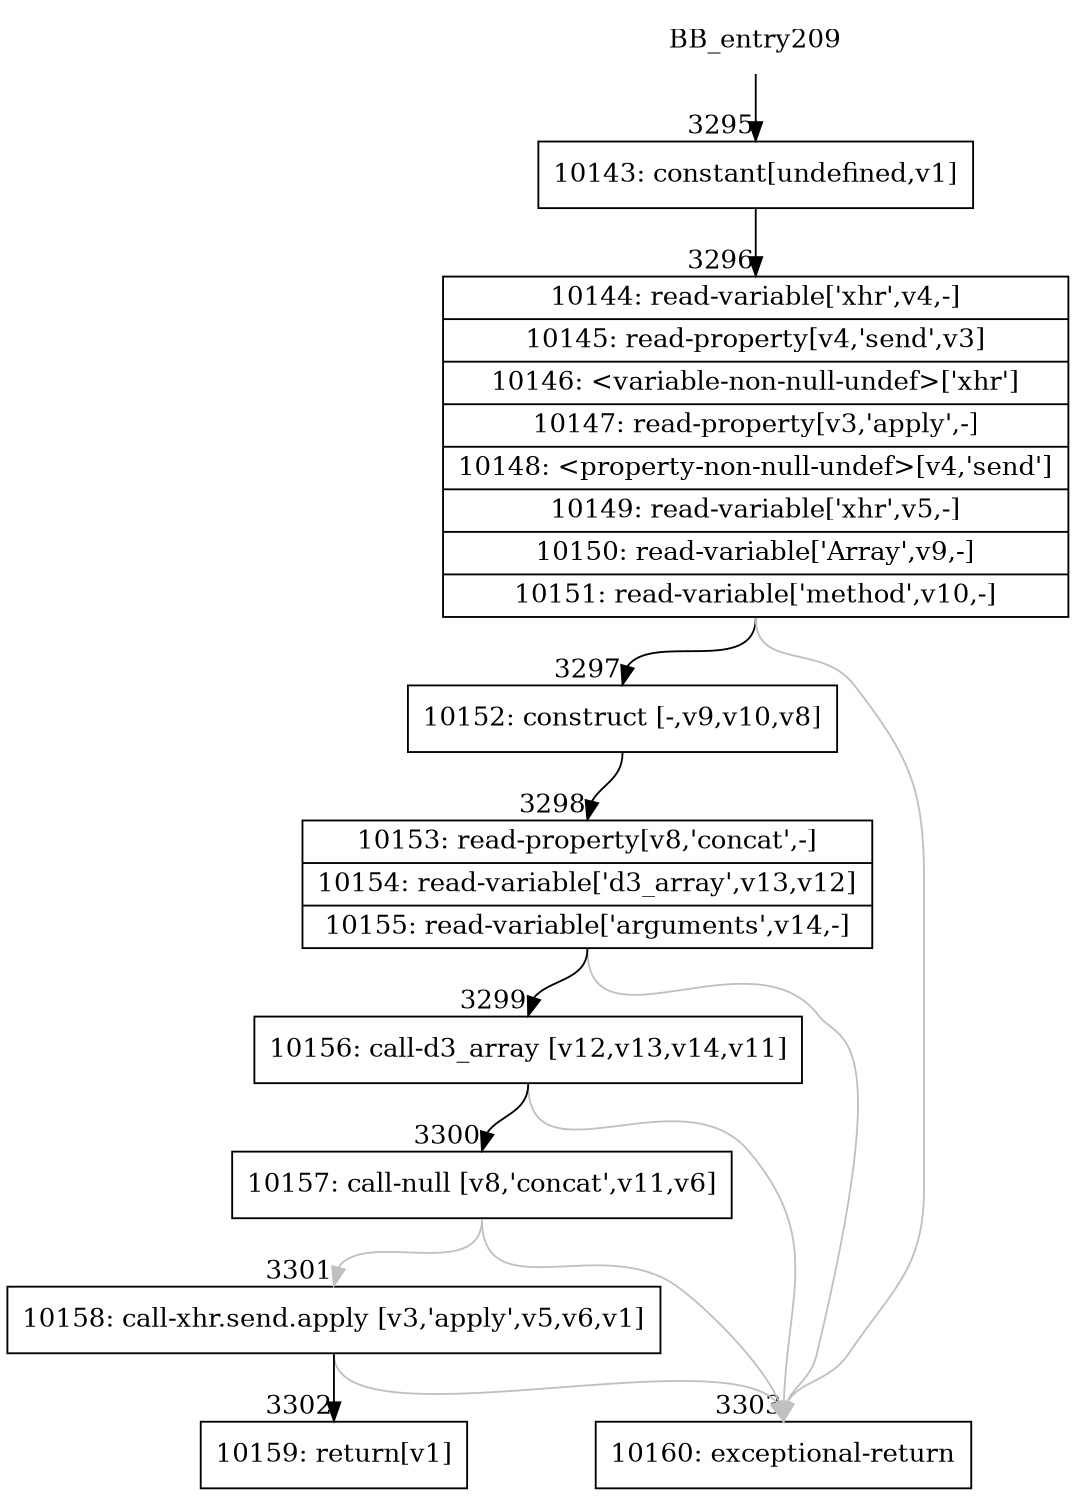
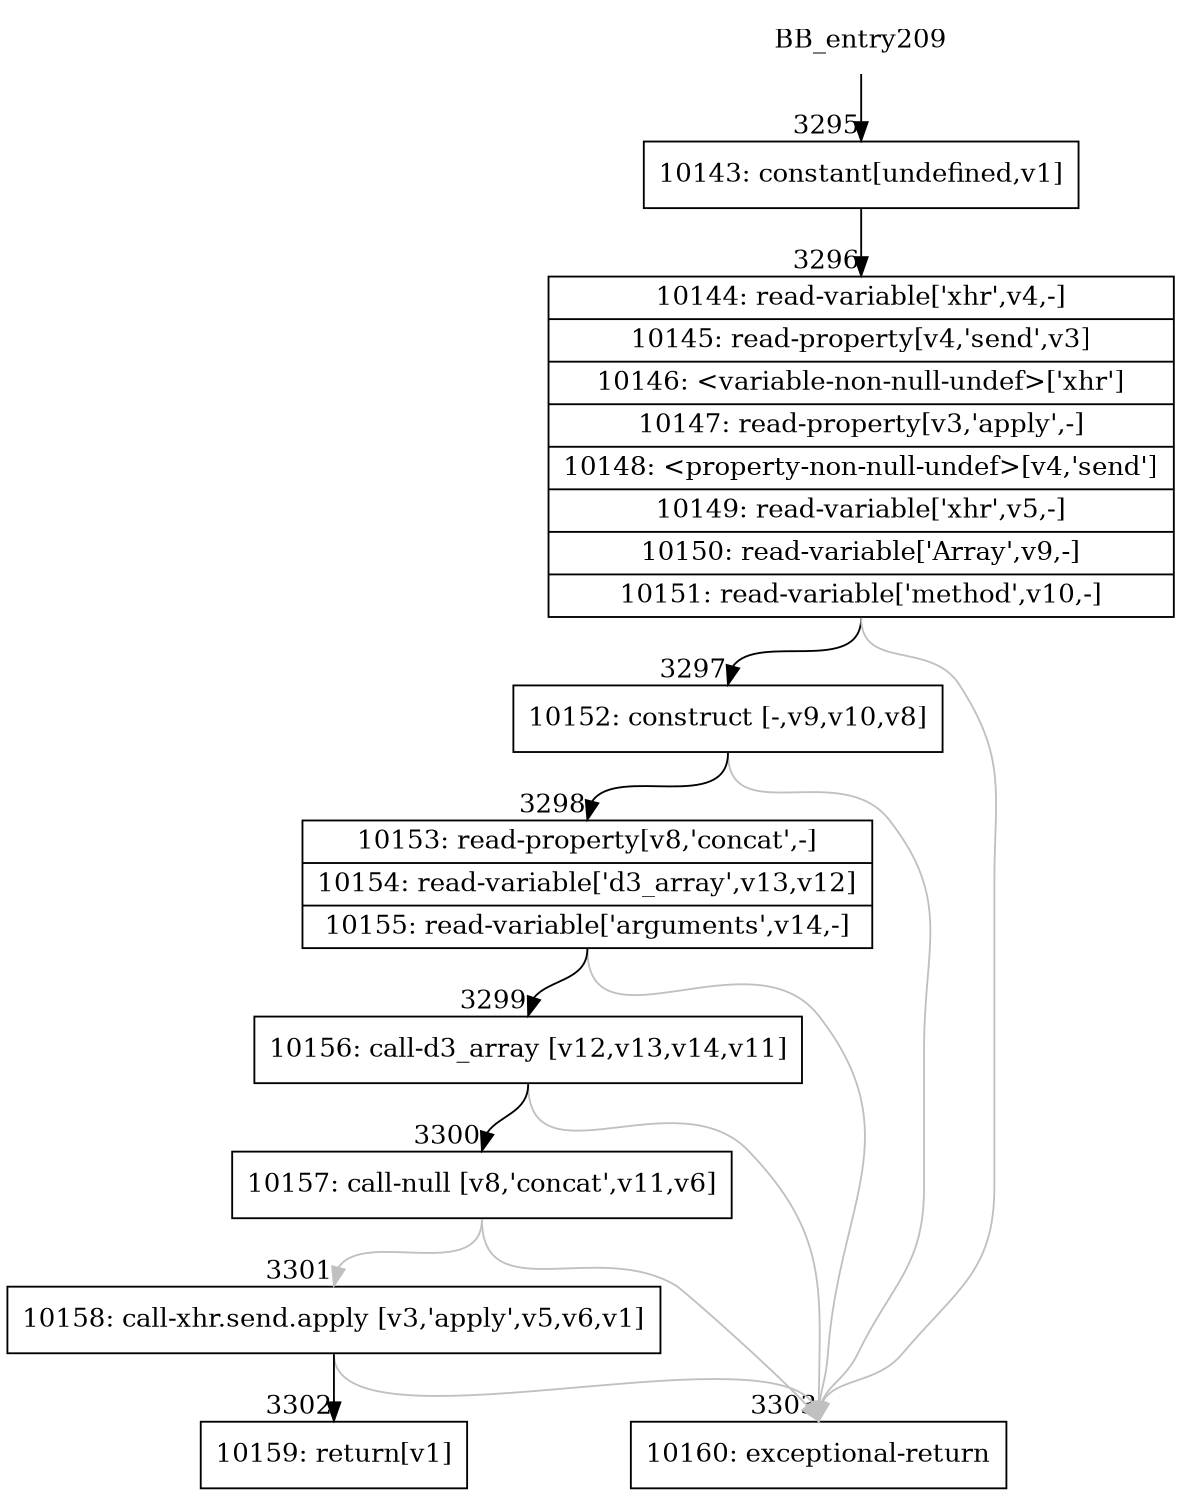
none -> (925, 1024)
